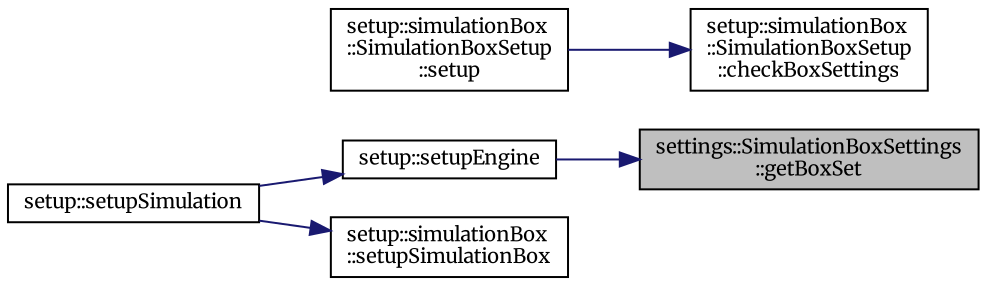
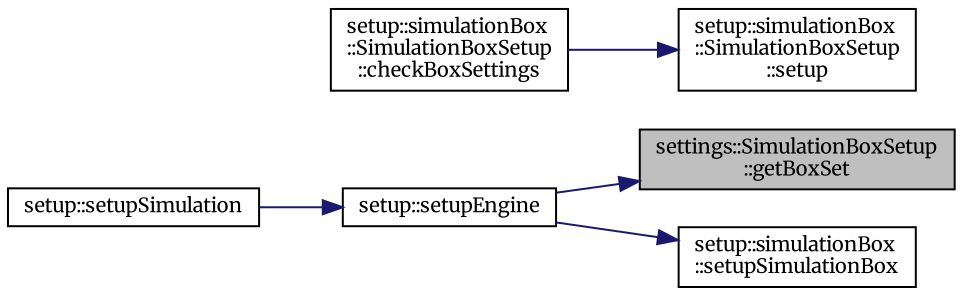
(619, 50) -> (613, 50)
(809, 159) -> (797, 159)
(285, 224) -> (607, 230)
